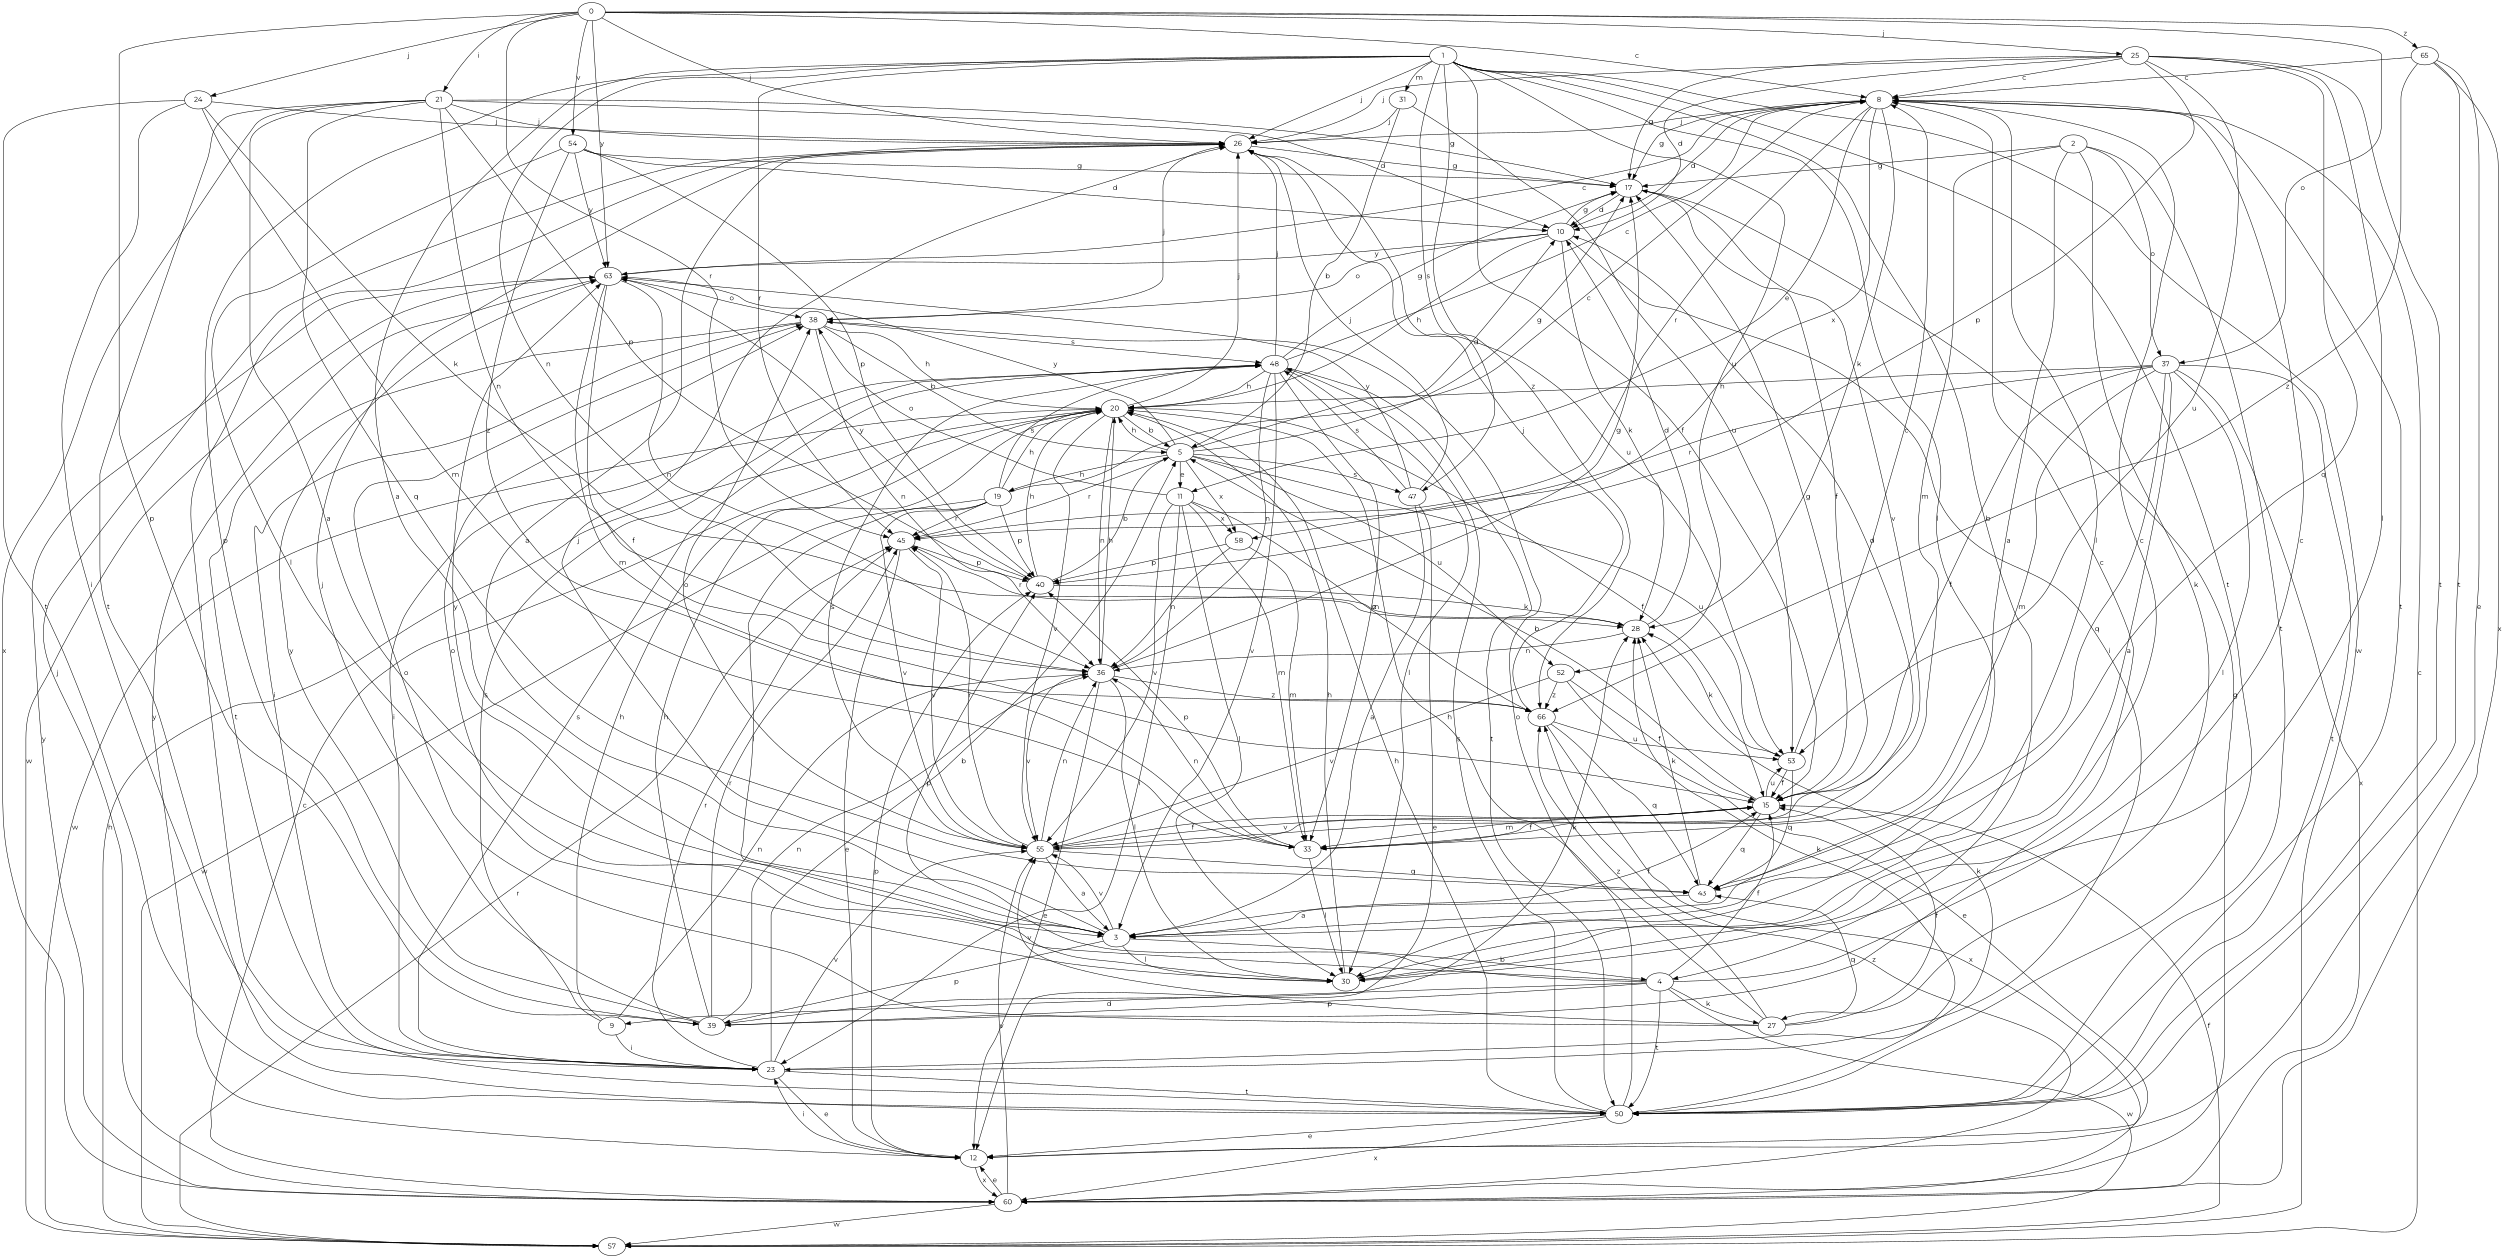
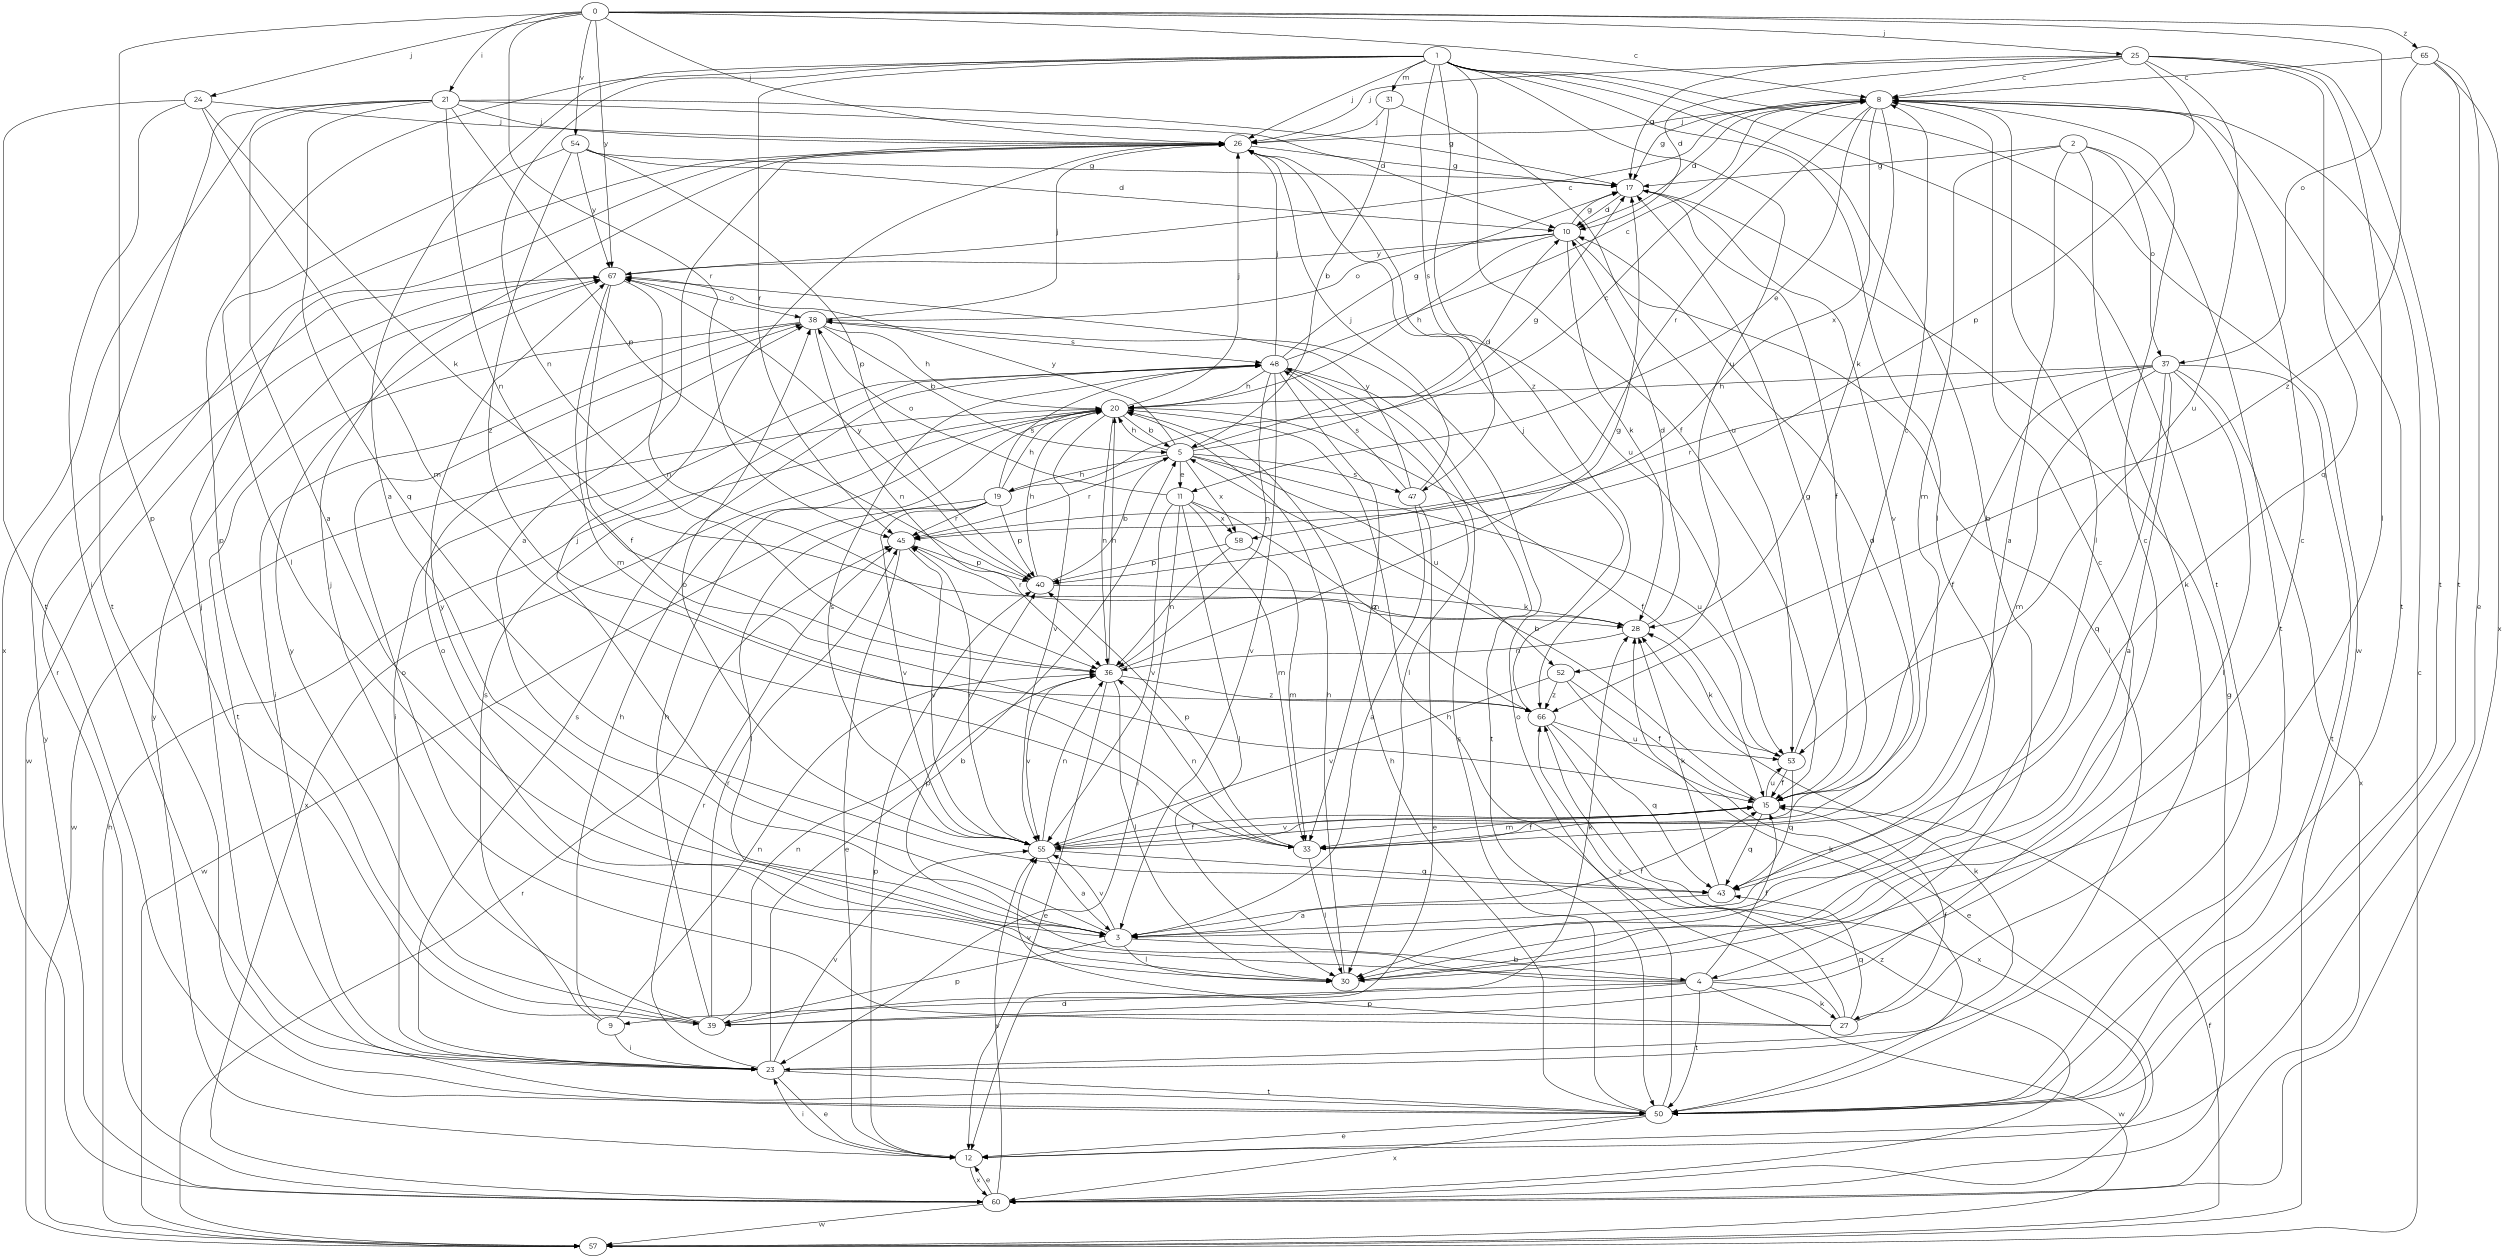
(608, 276) -> (612, 276)
(58, 673) -> (58, 673)
(305, 806) -> (307, 806)
